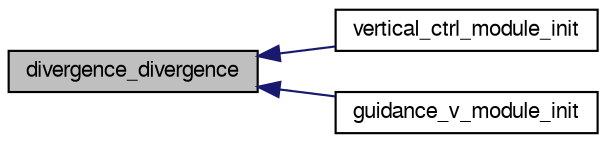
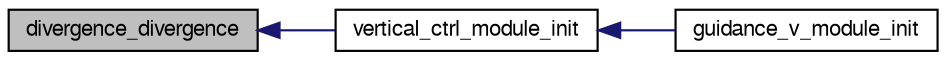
(307, 93) -> (648, 30)
